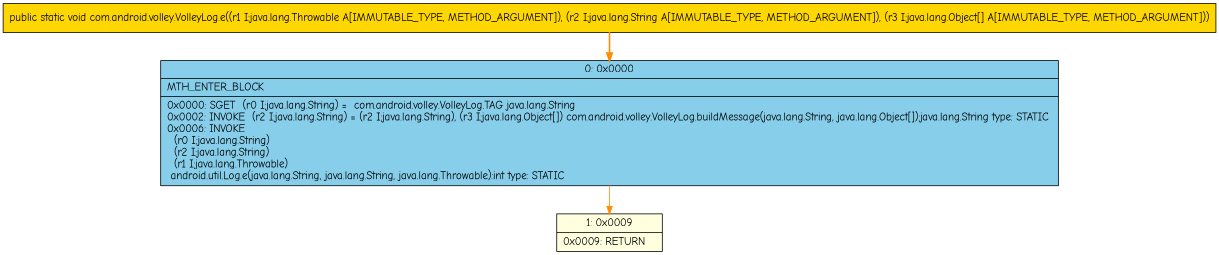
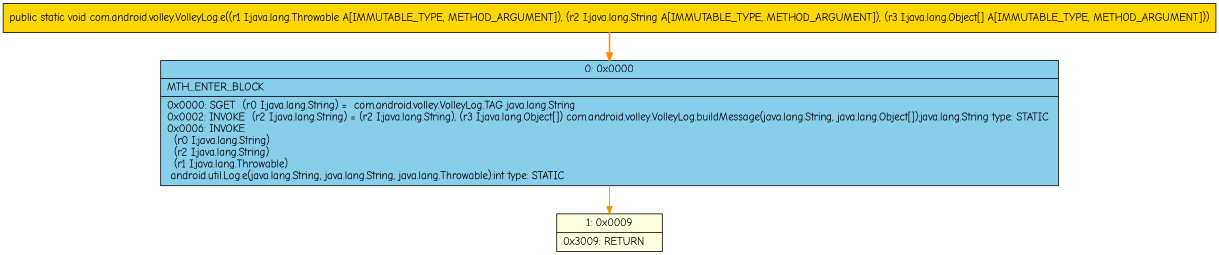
(610, 242) -> (609, 242)
